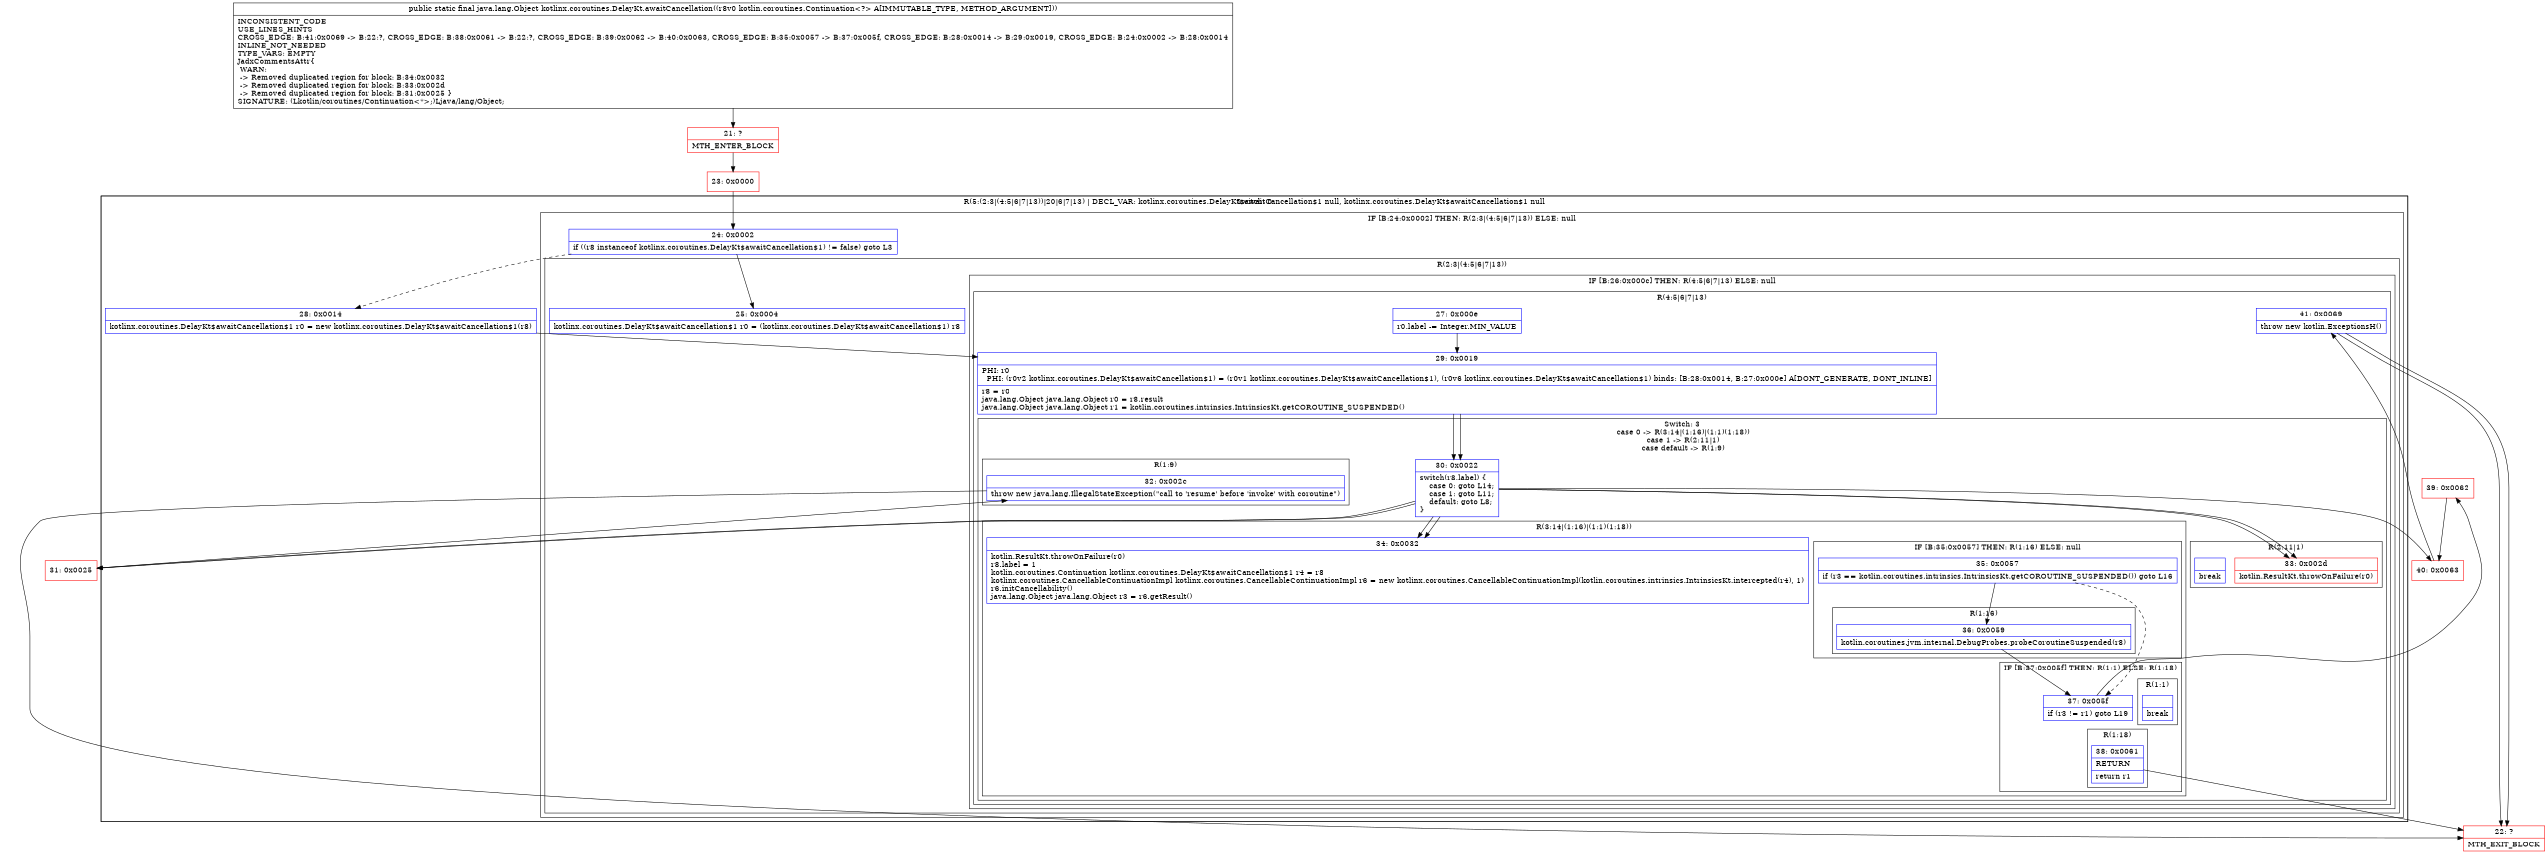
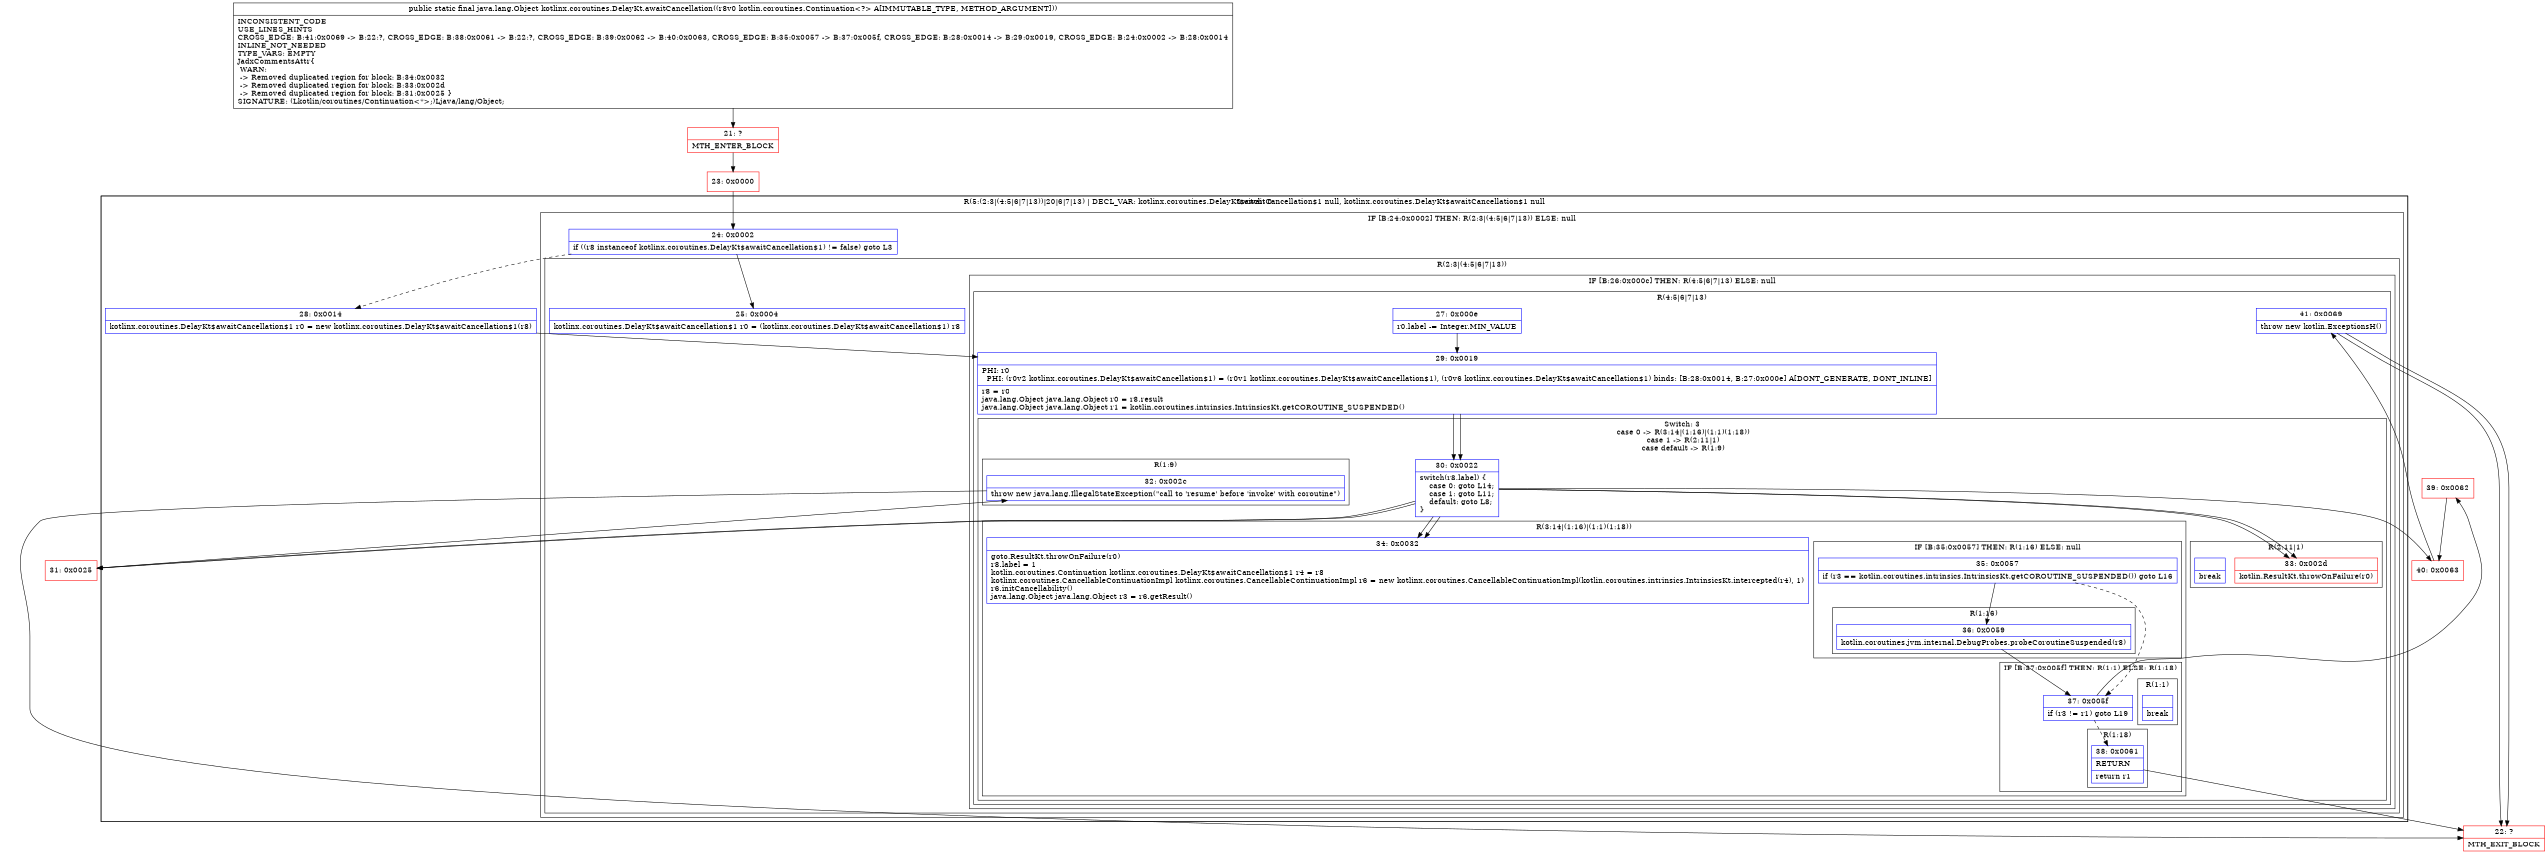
(1058, 557) -> (1056, 557)
none -> (2101, 733)
